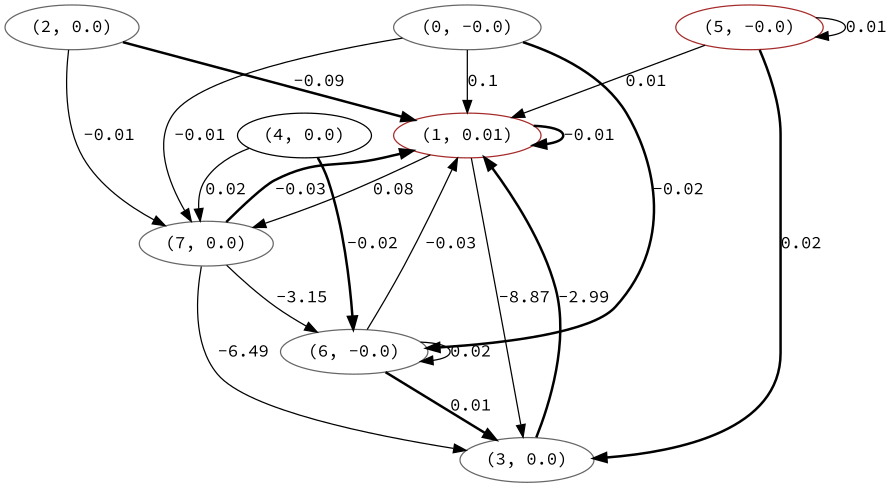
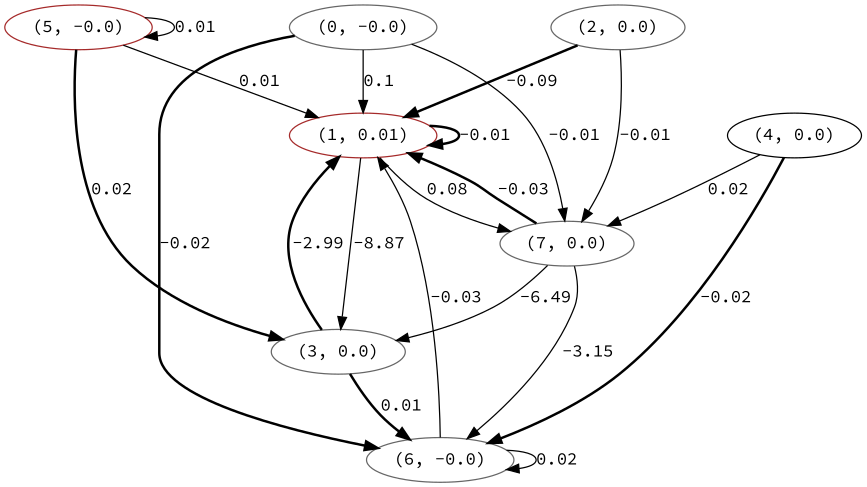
(435, 403) -> (372, 405)
